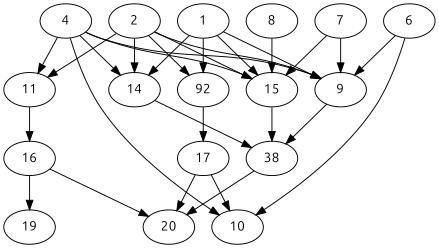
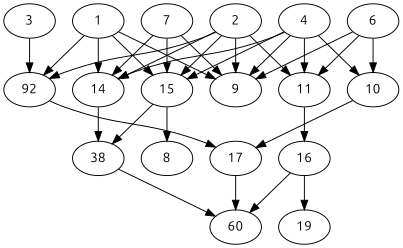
none -> (30, 21)
(272, 49) -> (167, 119)
none -> (343, 51)
none -> (136, 52)
(310, 121) -> none
(218, 187) -> (311, 121)
(169, 227) -> (236, 227)
